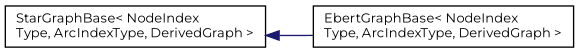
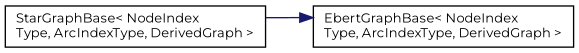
(296, 36) -> (283, 18)
